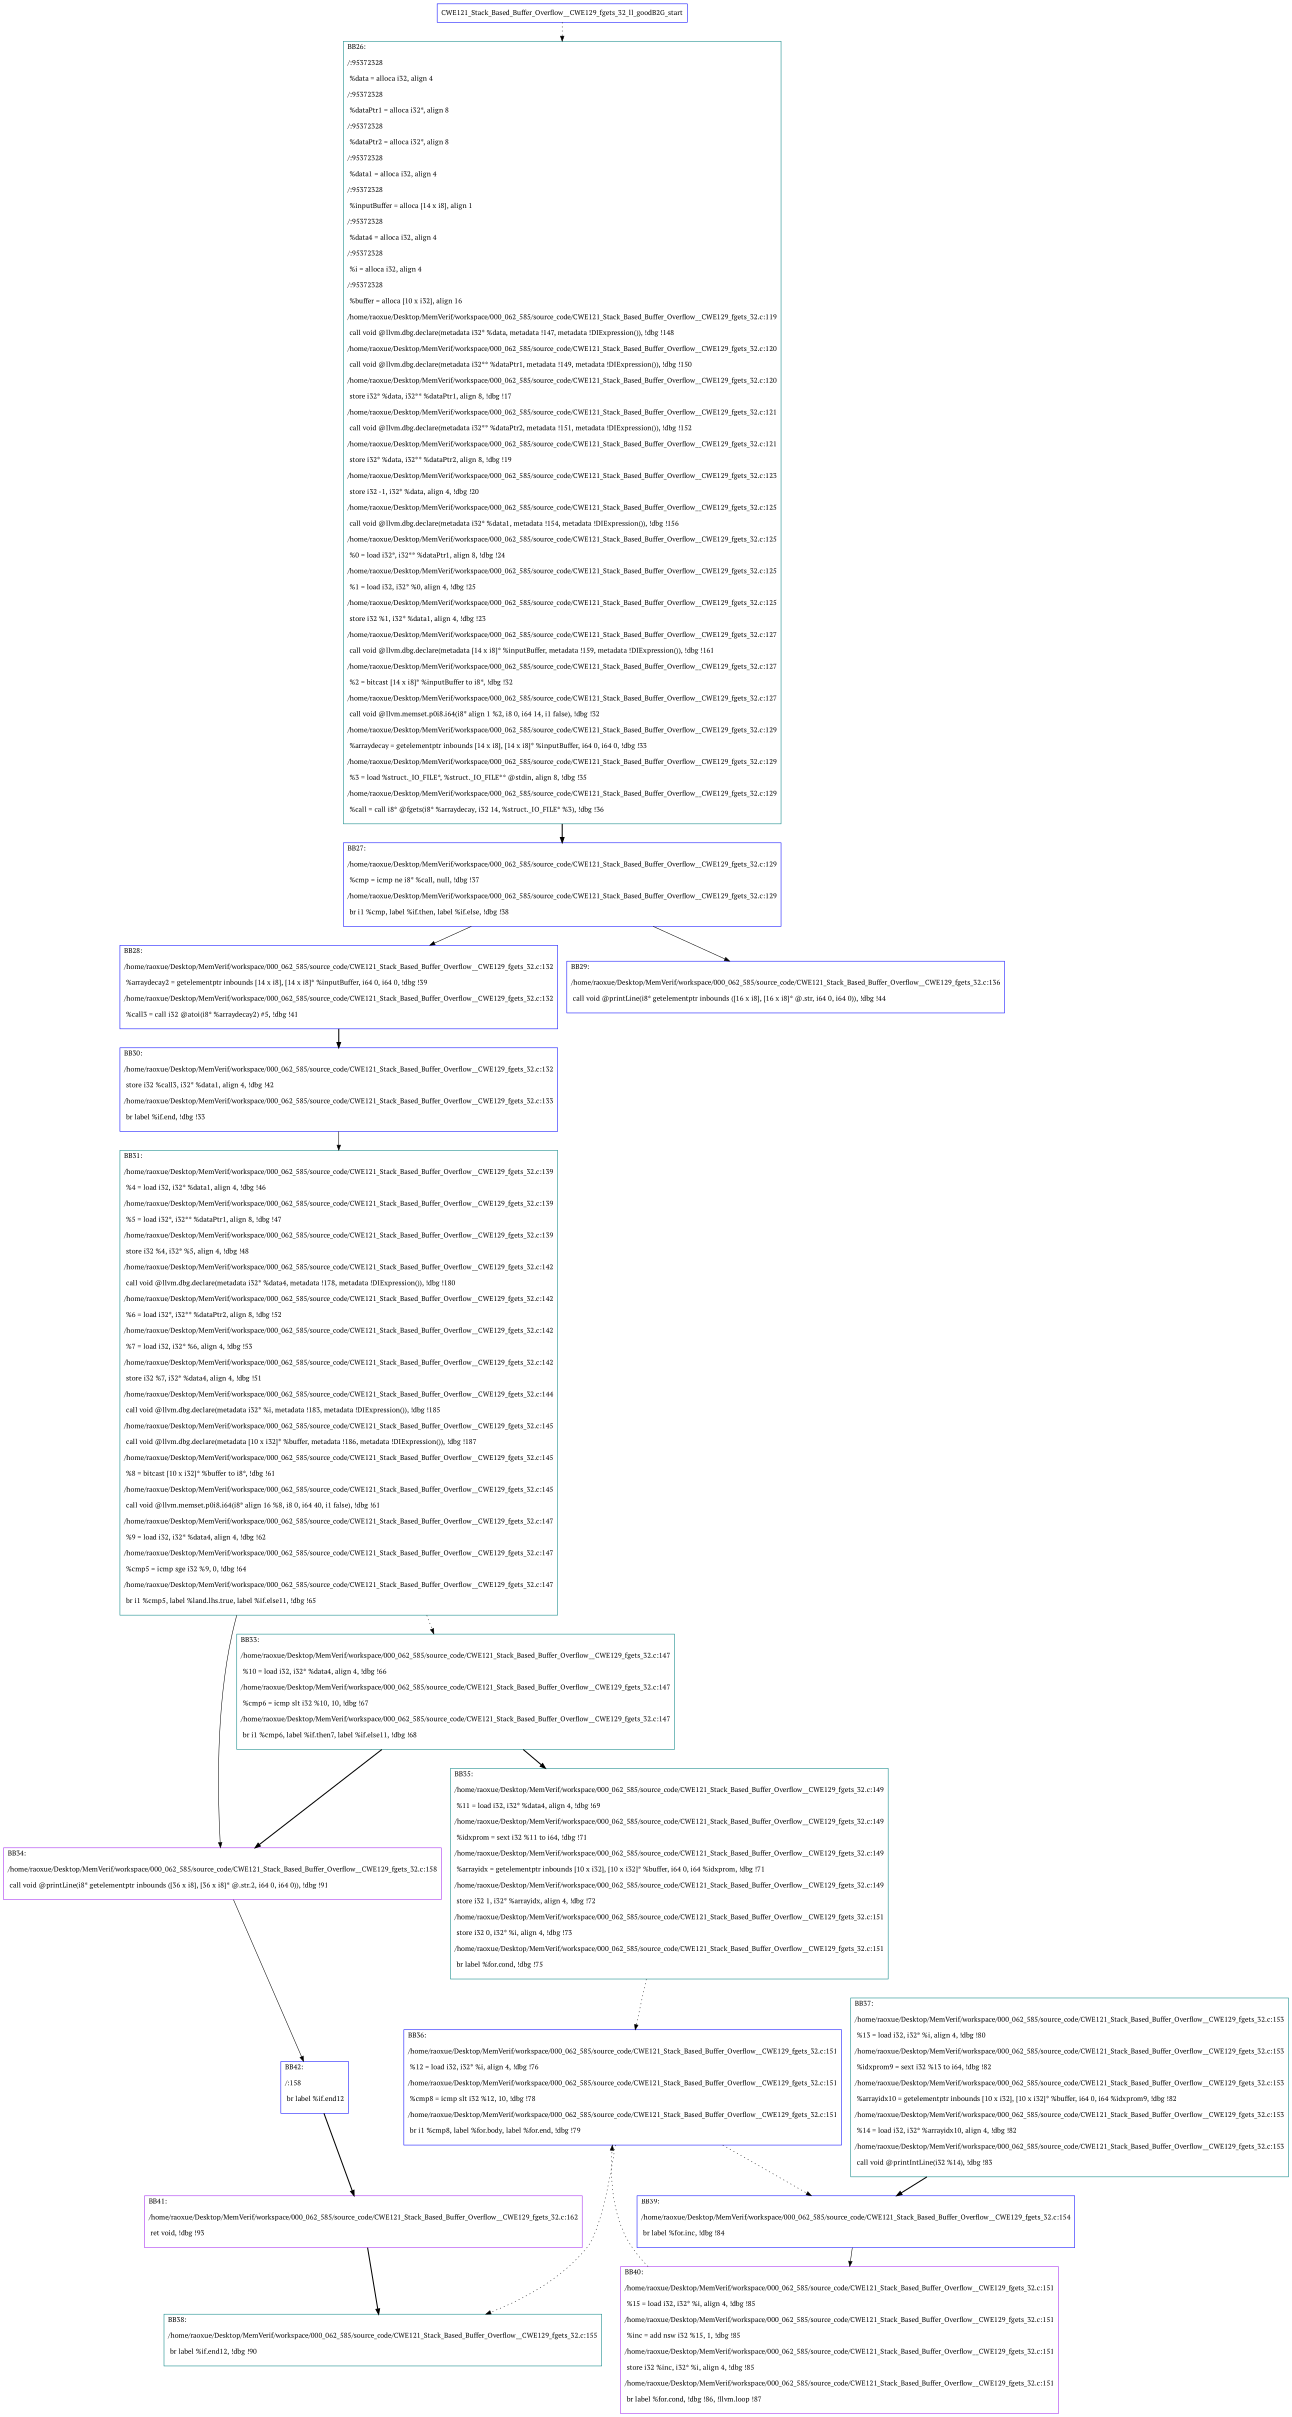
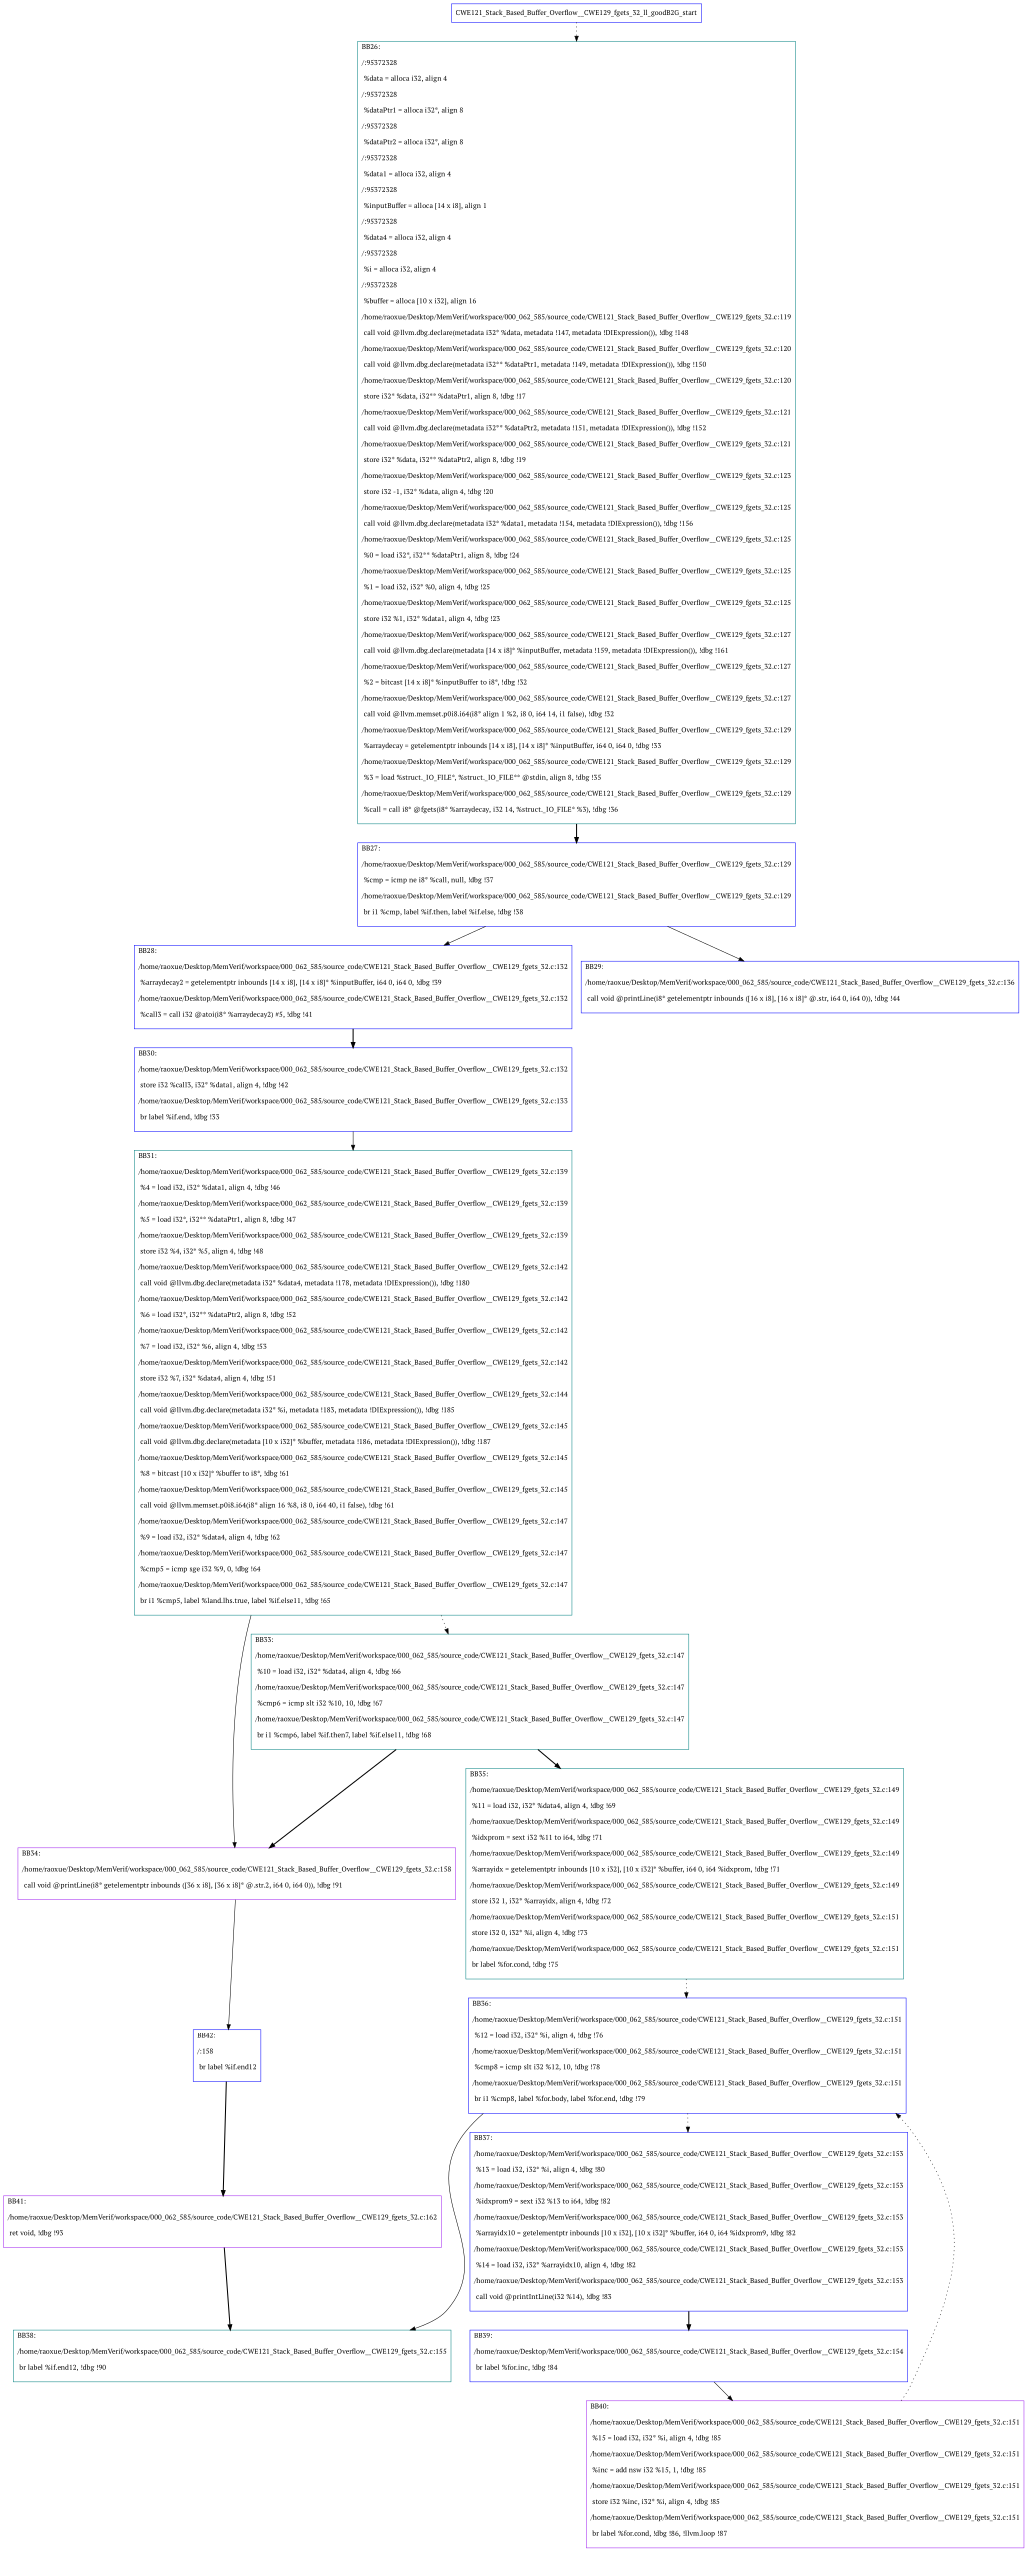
(1070, 2087) -> (689, 2222)
(765, 2169) -> (688, 2120)
(584, 2251) -> (458, 2227)
